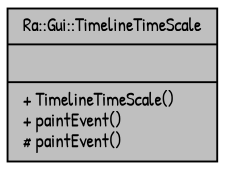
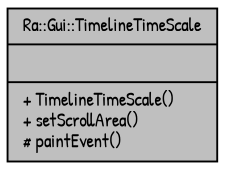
(73, 121) -> (81, 121)
